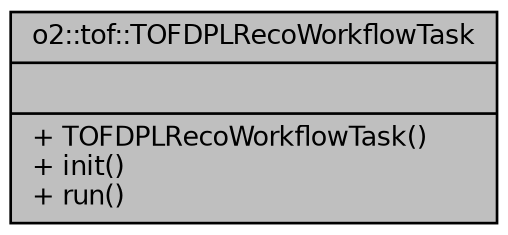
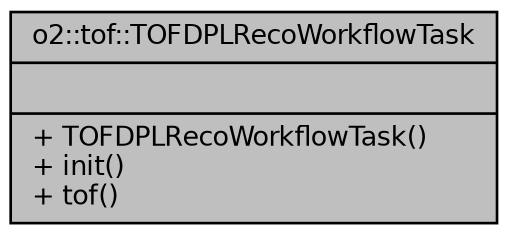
(79, 196) -> (76, 196)
